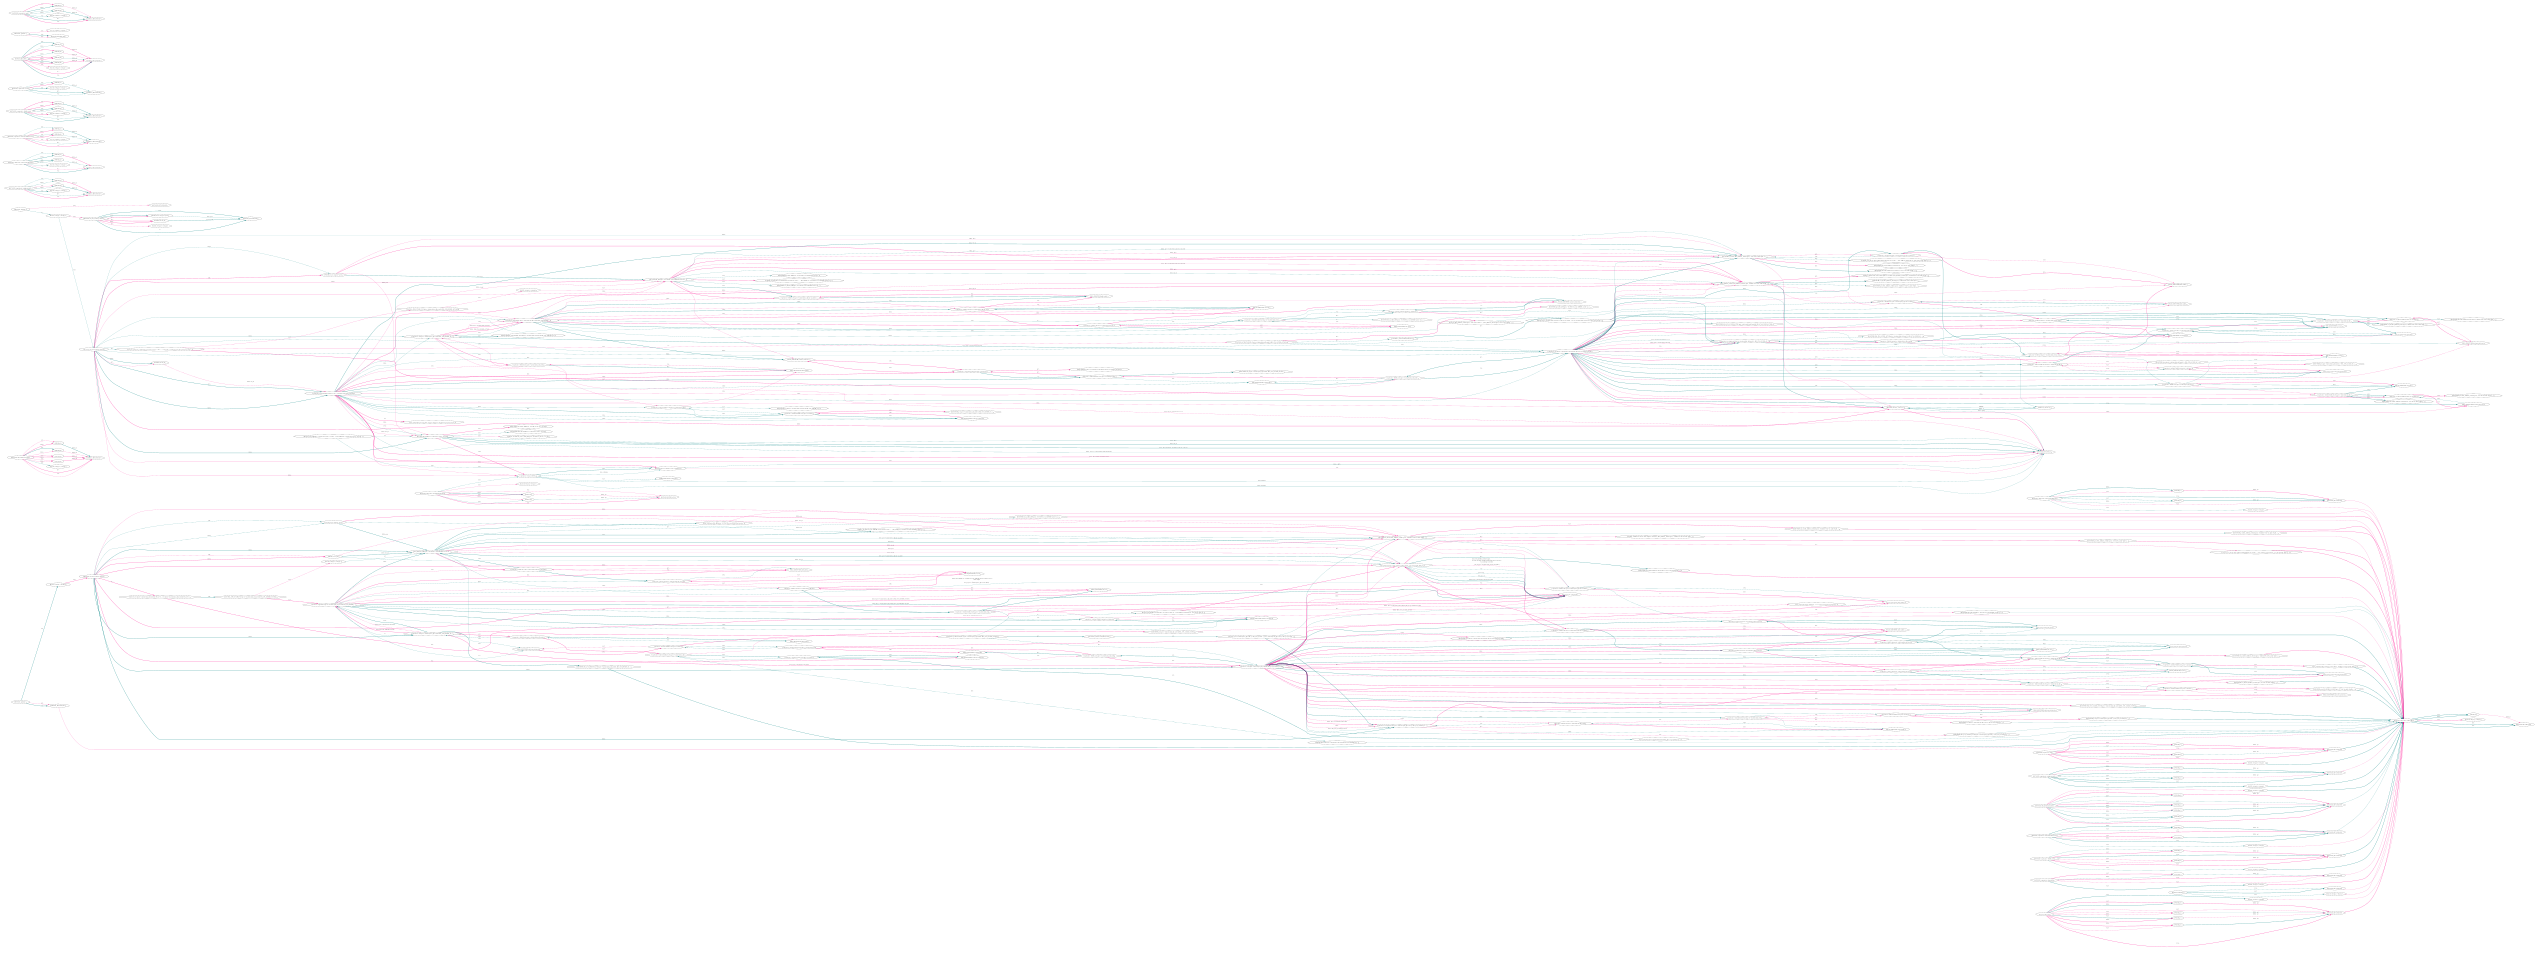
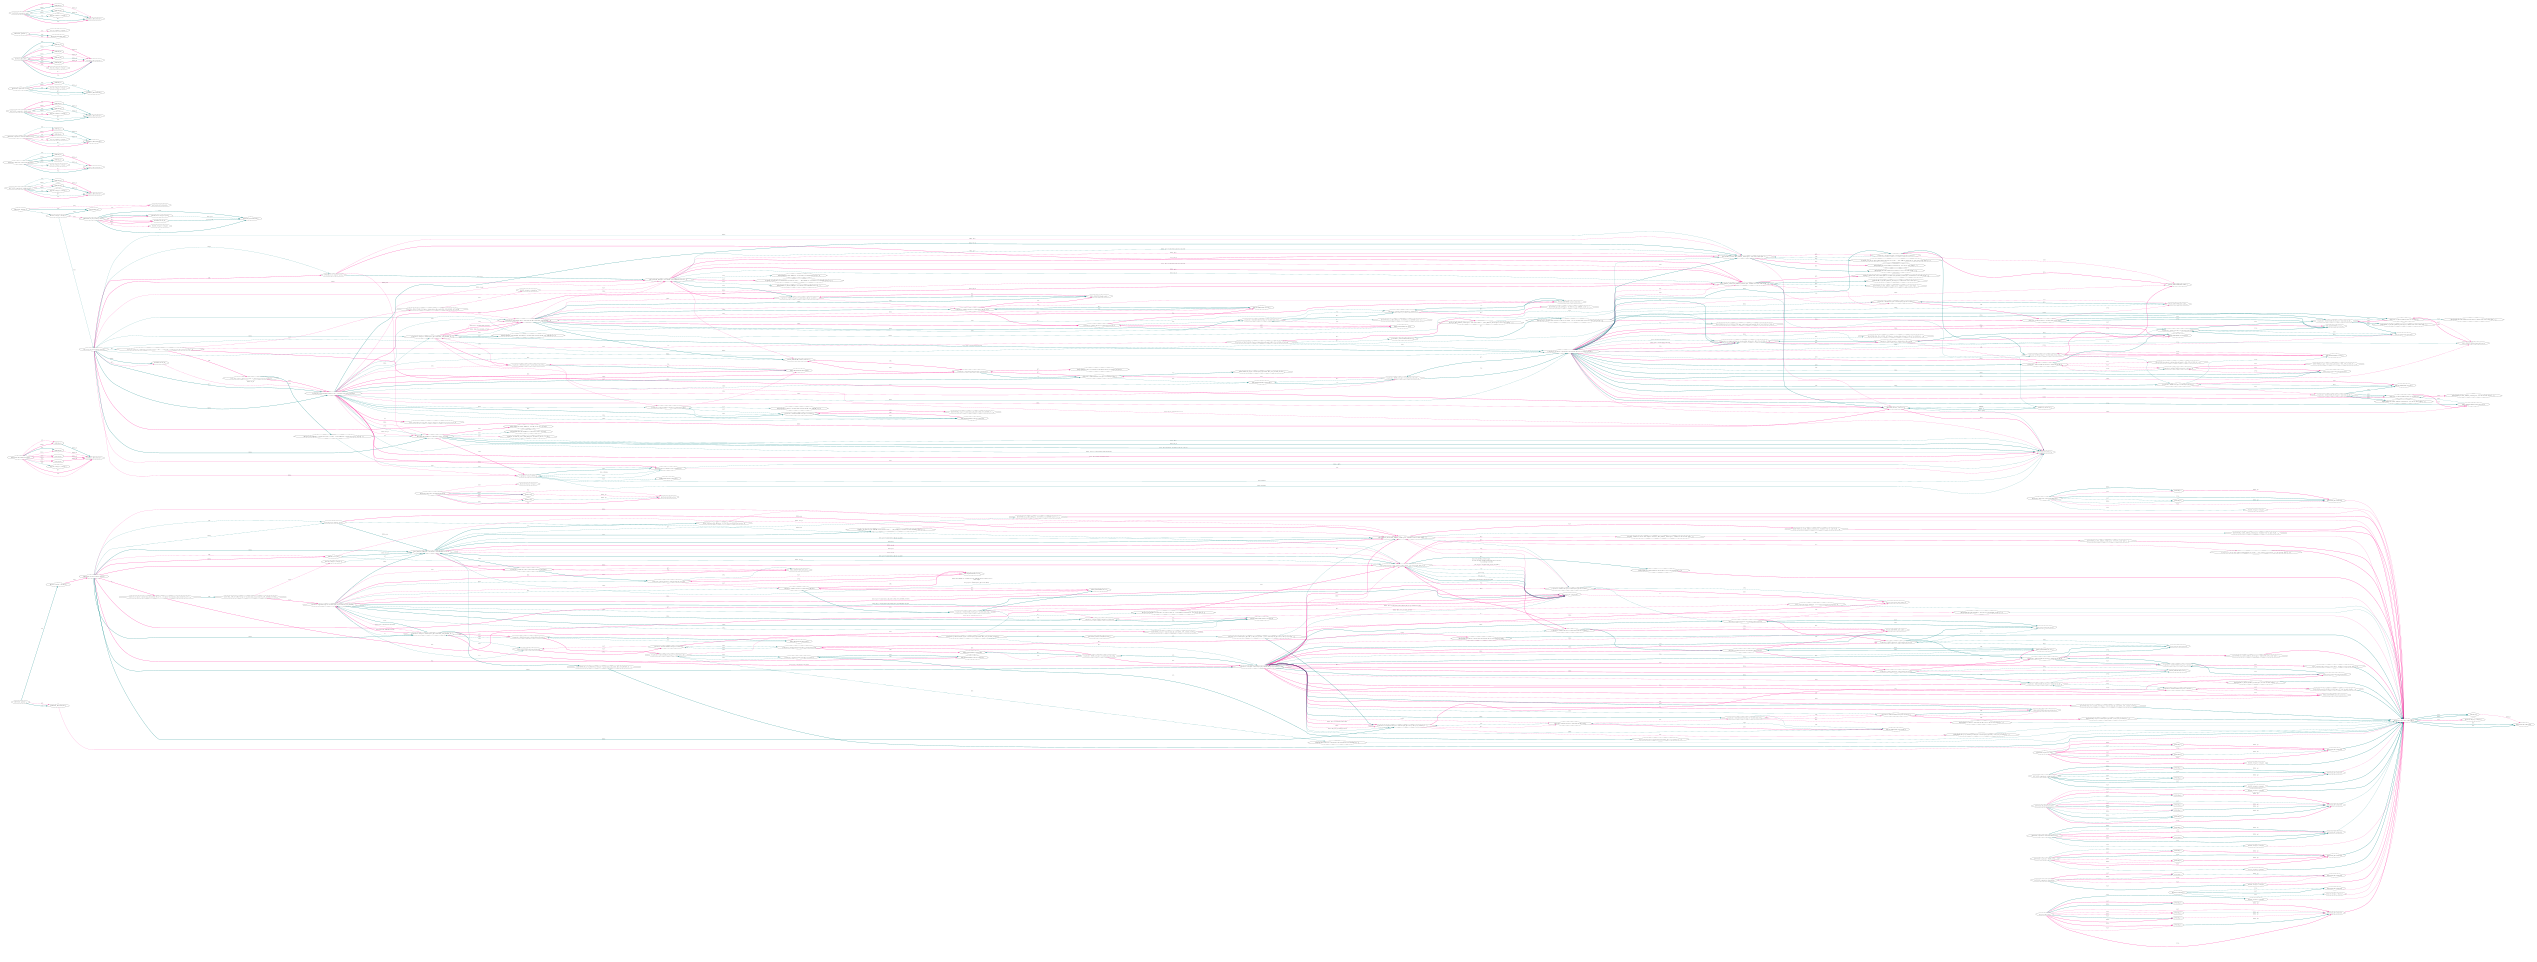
none -> (94, 209)
none -> (251, 378)
(477, 483) -> (602, 478)
